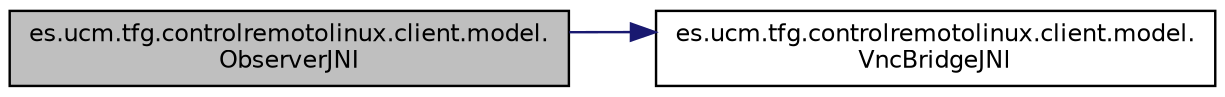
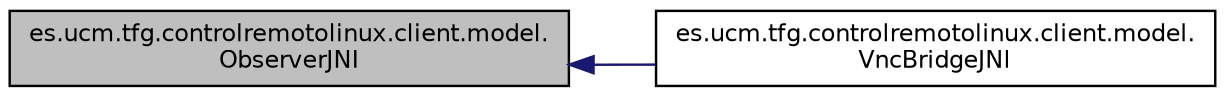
(600, 32) -> (625, 65)
